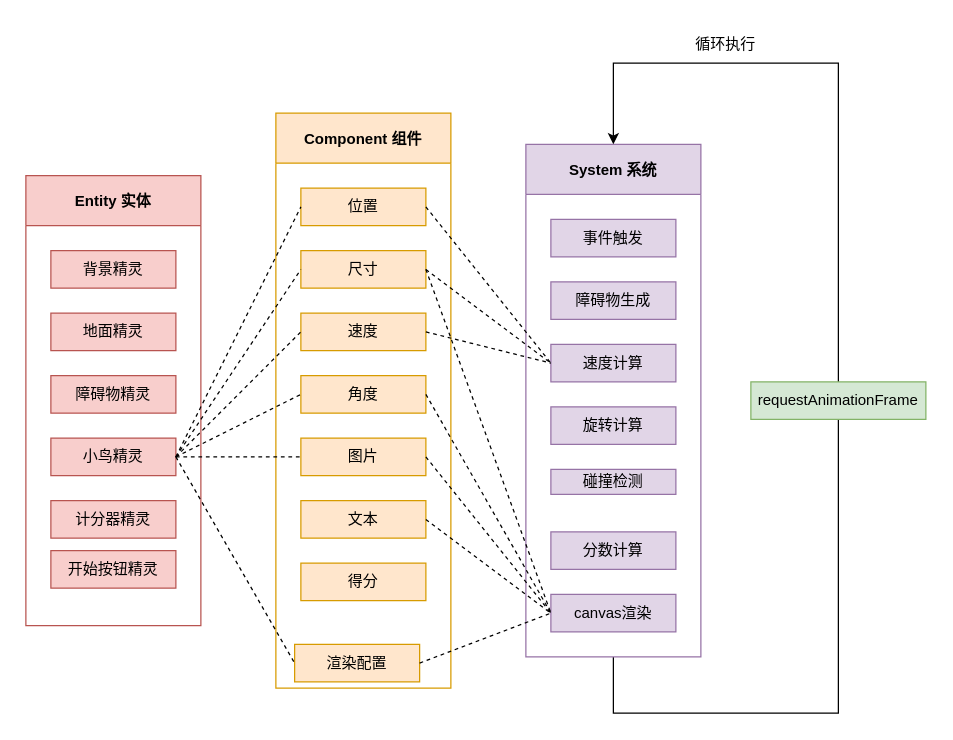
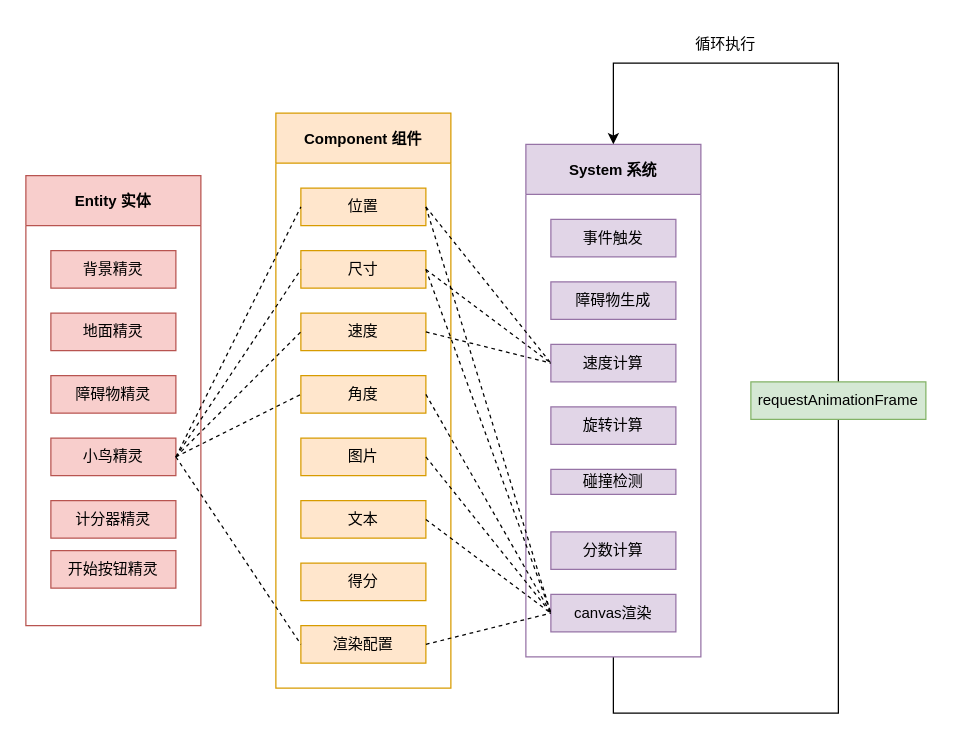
none -> (488, 409)
(240, 457) -> none
(357, 663) -> (363, 644)
